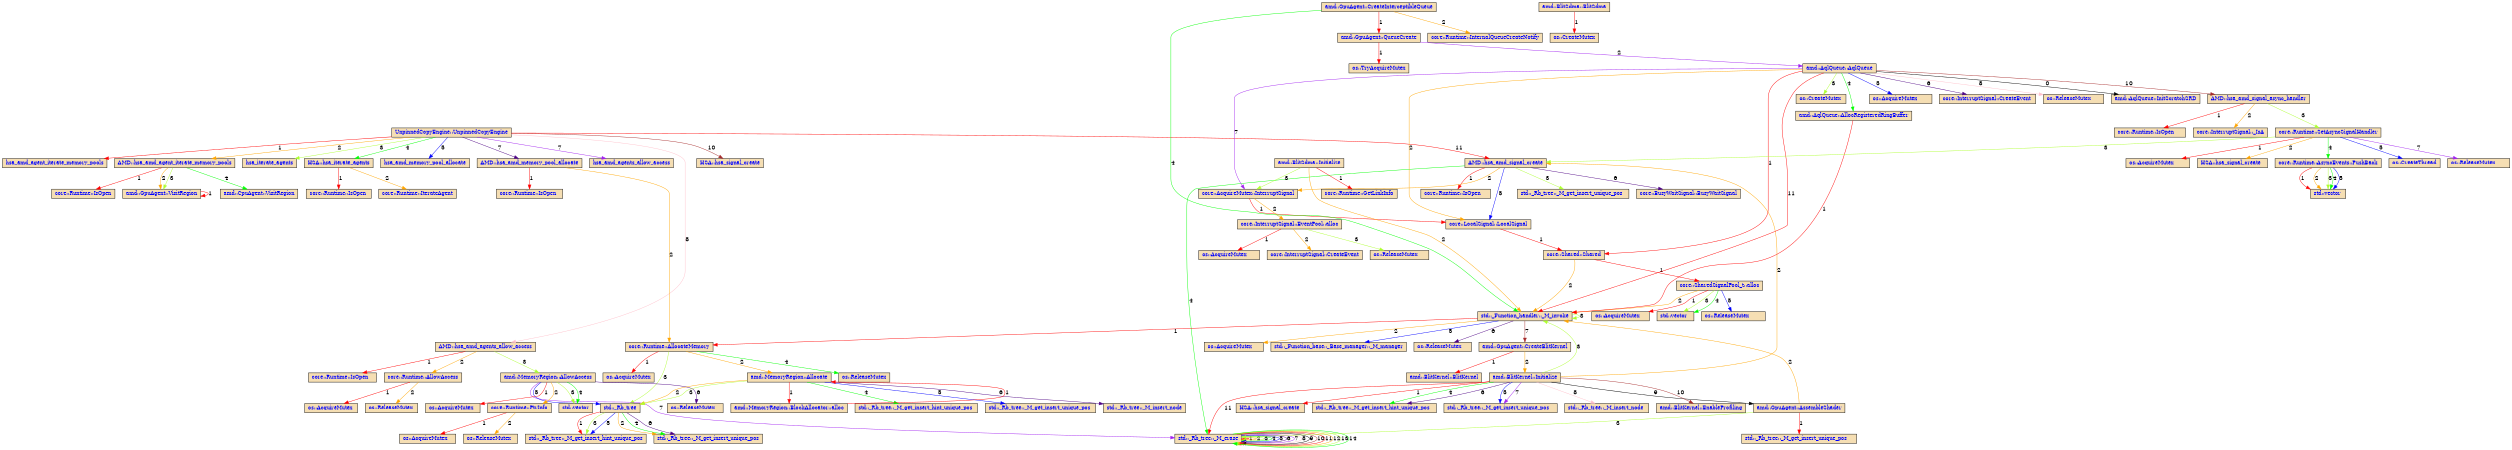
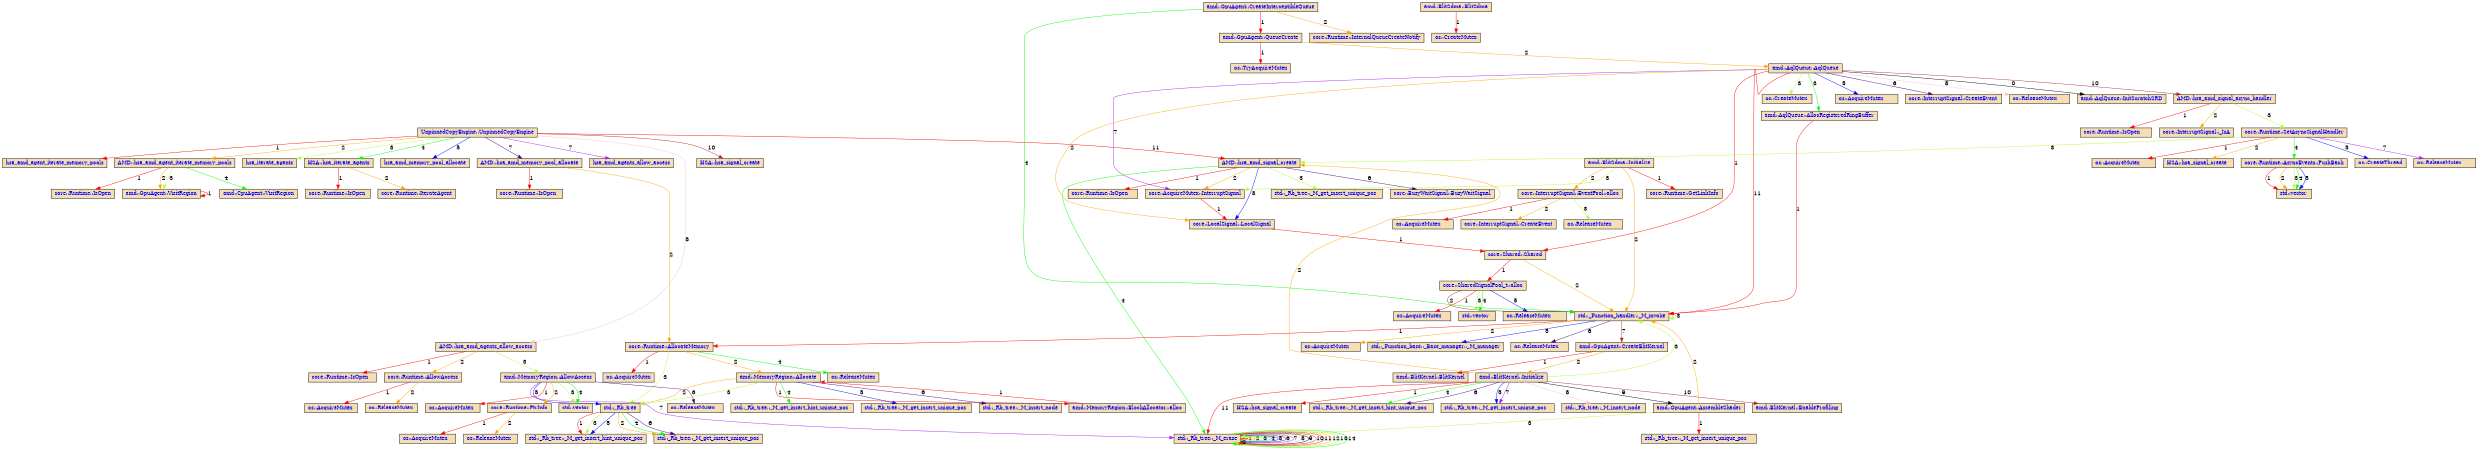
(1609, 55) -> (1533, 56)
(1849, 84) -> (1815, 84)
(1267, 208) -> (1591, 175)
(1659, 306) -> (1498, 311)
